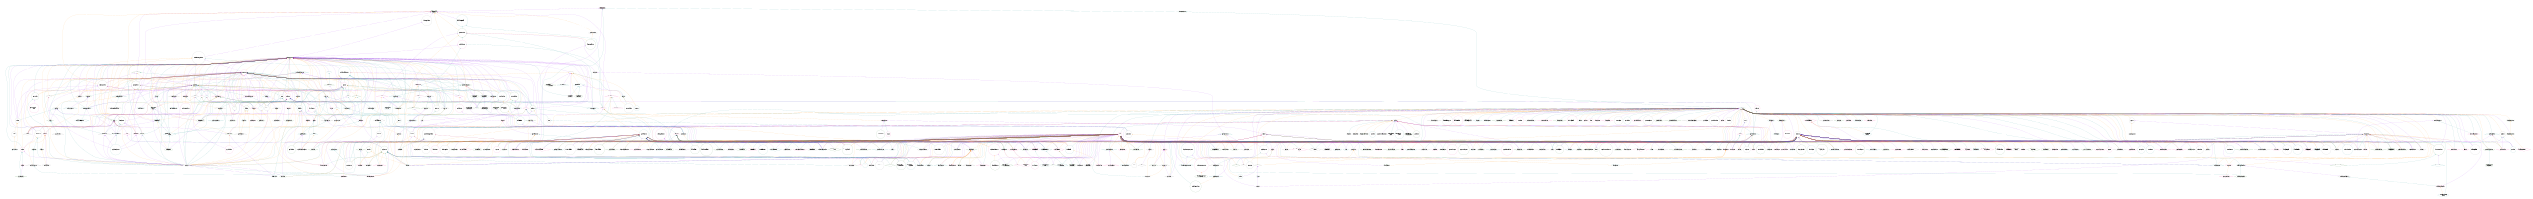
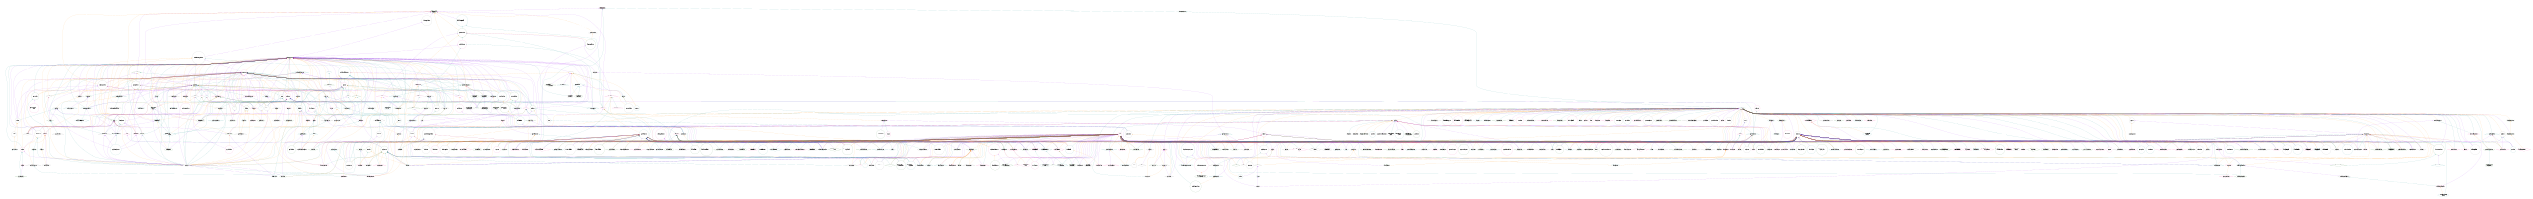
none -> (2219, 150)
